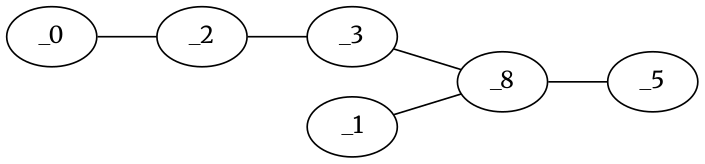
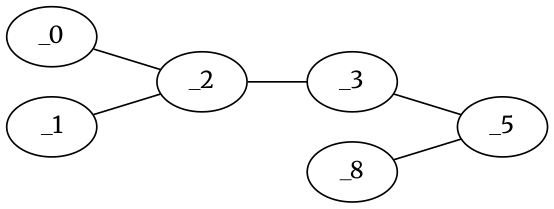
(428, 59) -> (428, 104)
(428, 104) -> (127, 104)
